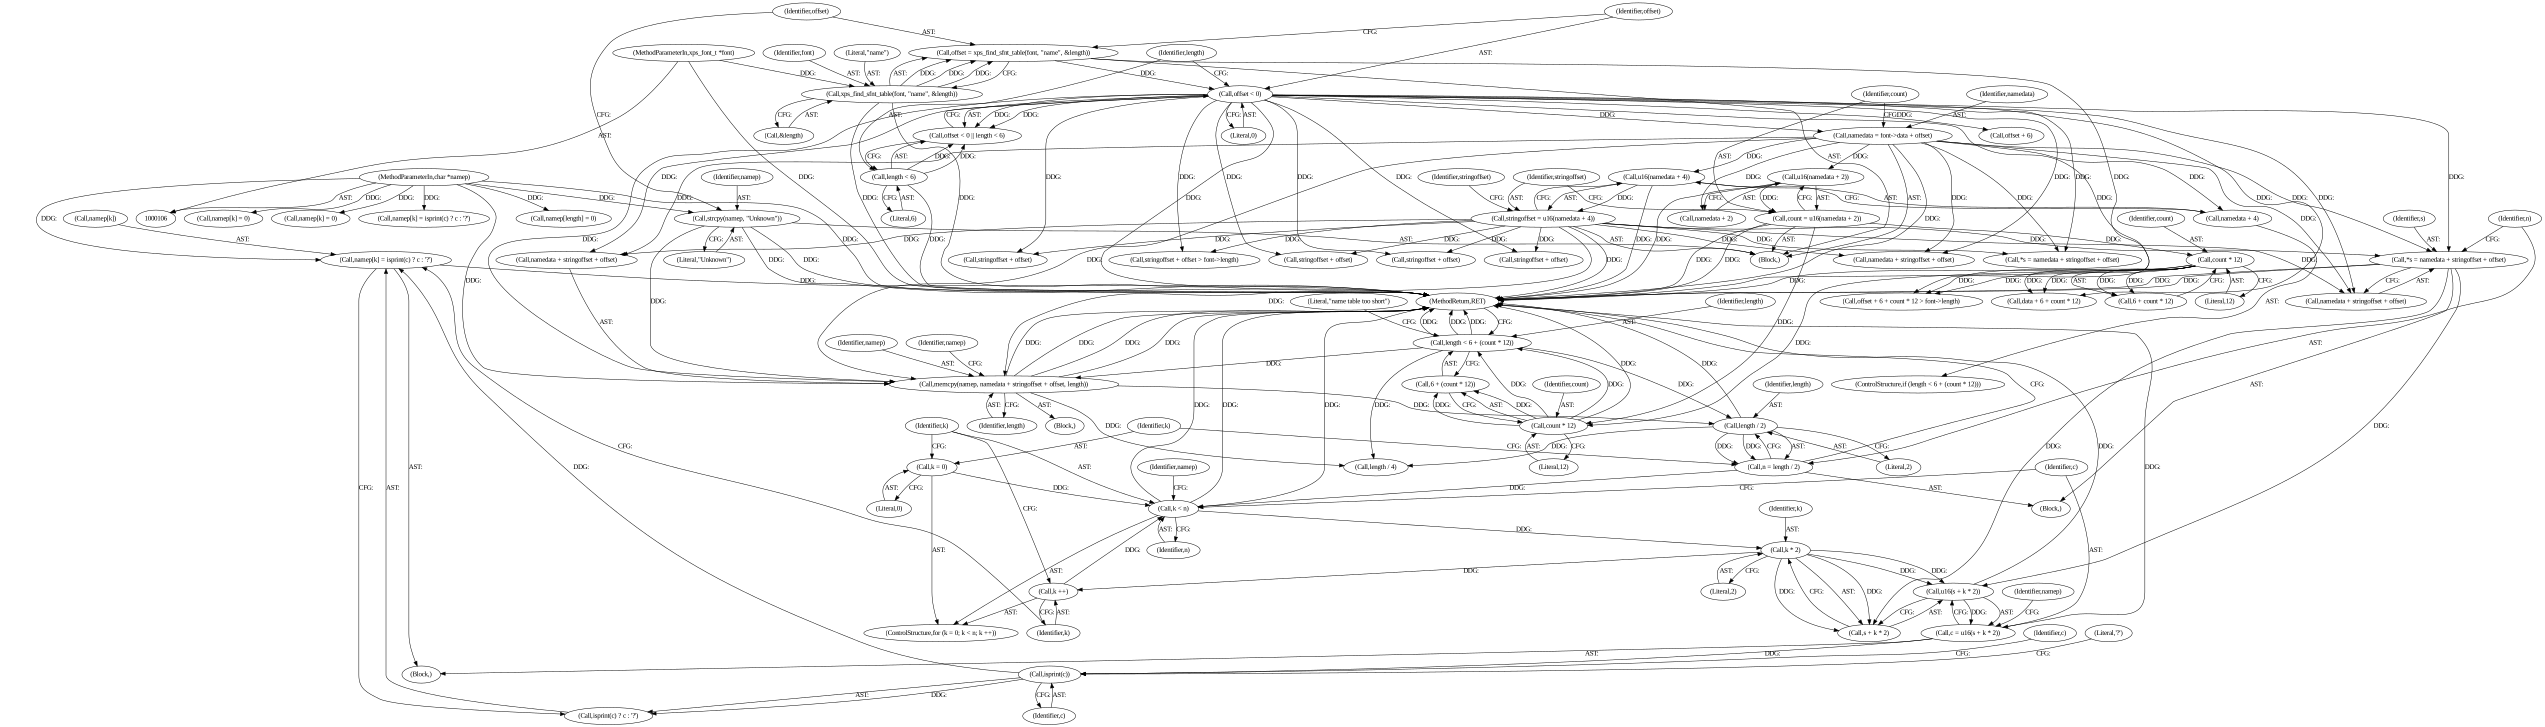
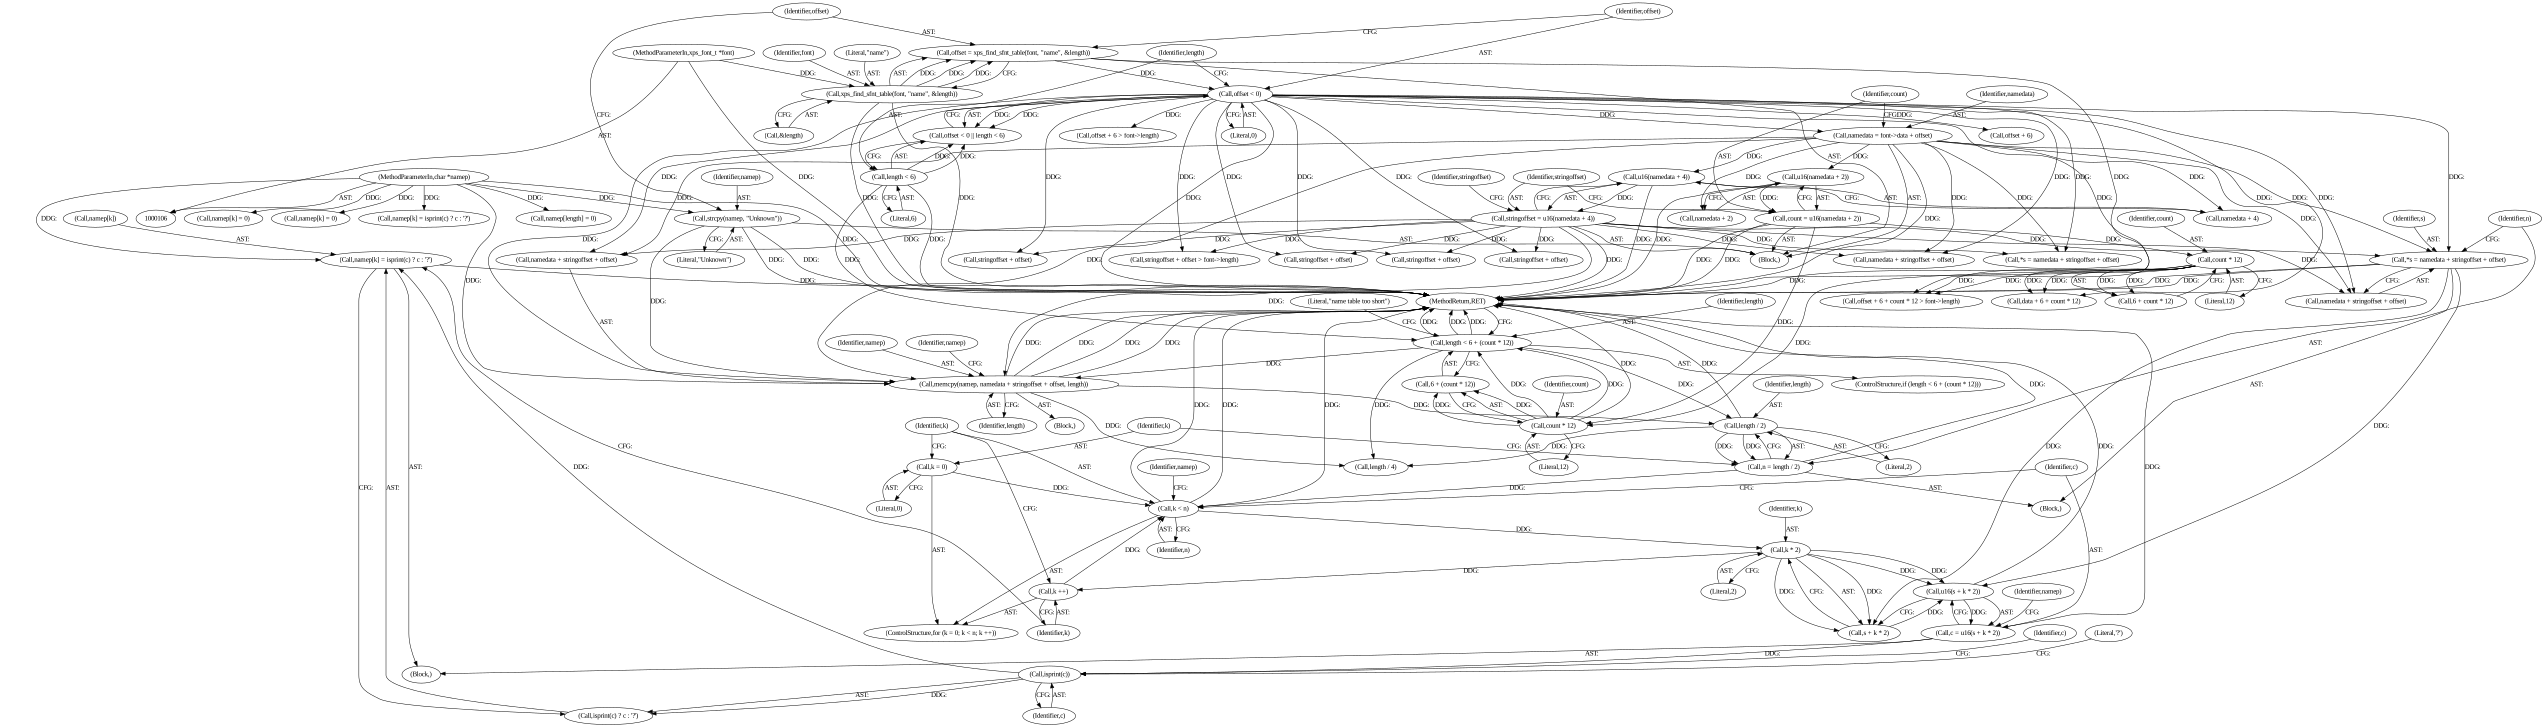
none -> (1118, 136)
(2175, 317) -> (1689, 370)
none -> (1090, 319)
(2038, 384) -> (2038, 384)
(1936, 612) -> (1936, 612)
